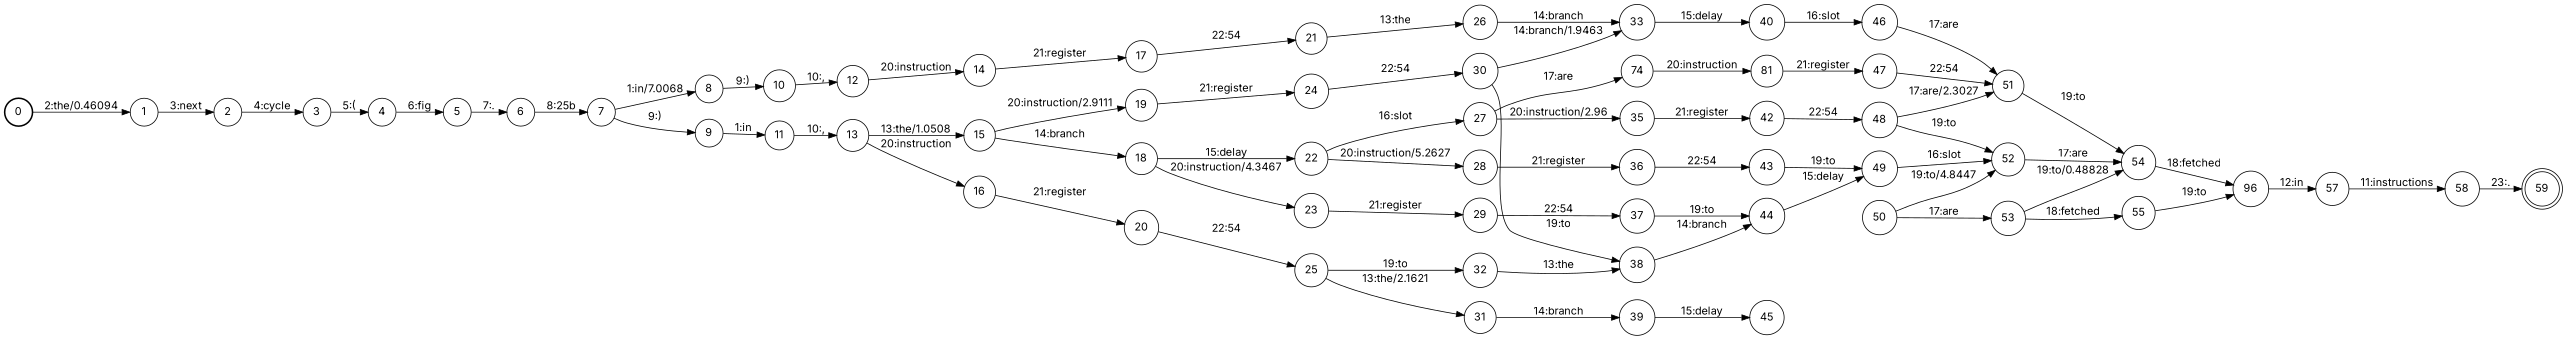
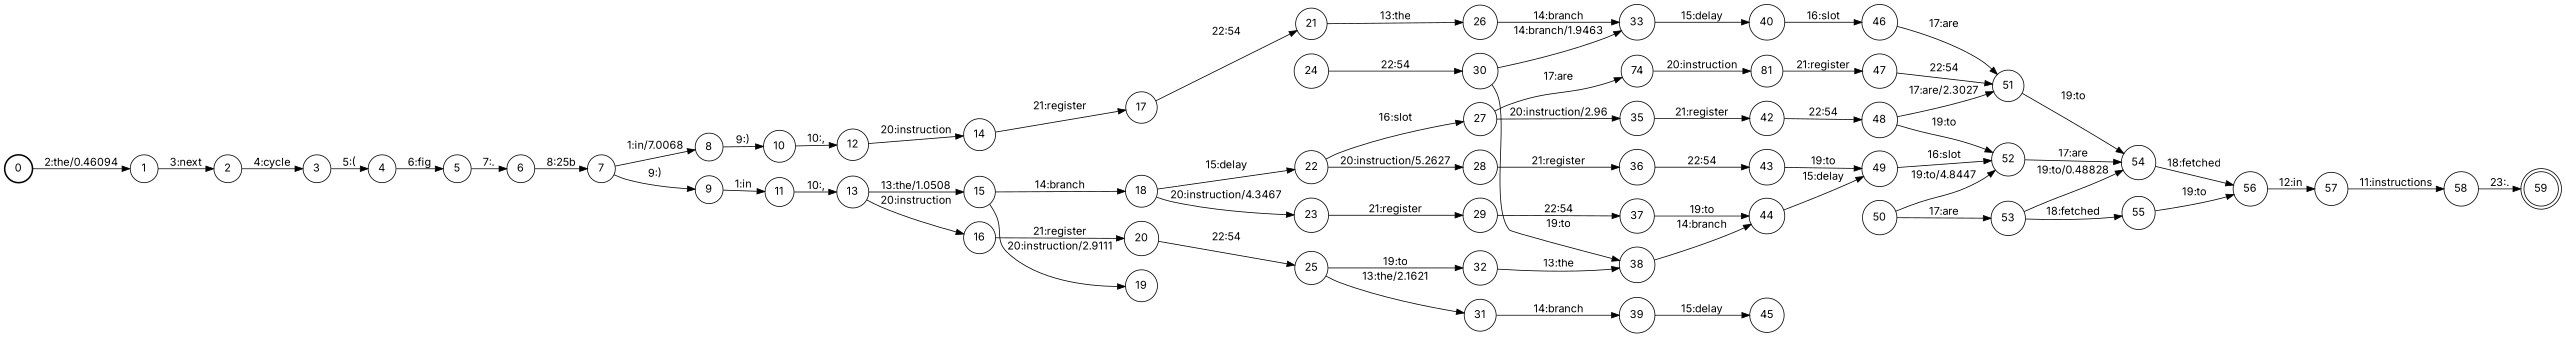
(1222, 99) -> none
(2251, 189) -> (2250, 189)
